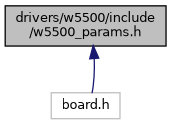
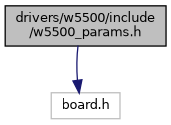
(94, 76) -> (77, 63)
